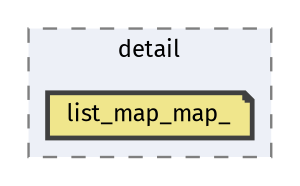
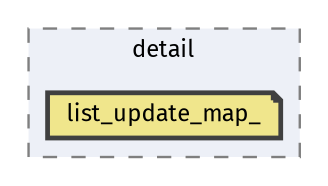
(150, 115) -> (164, 115)
